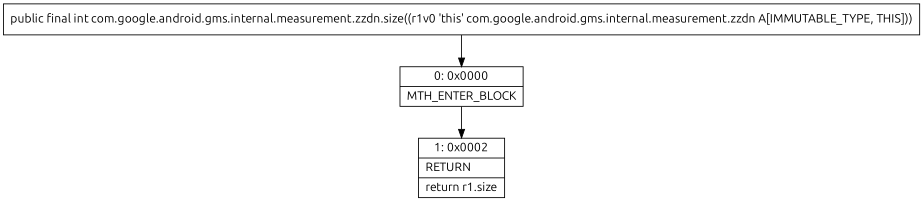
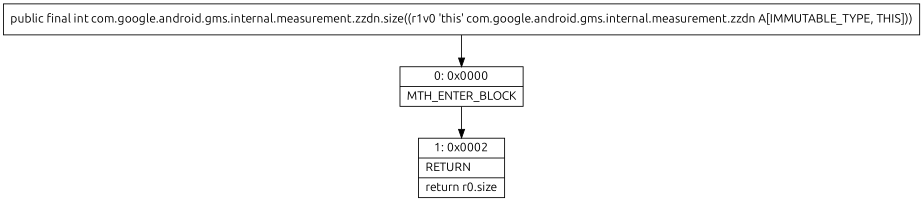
(462, 187) -> (462, 187)
